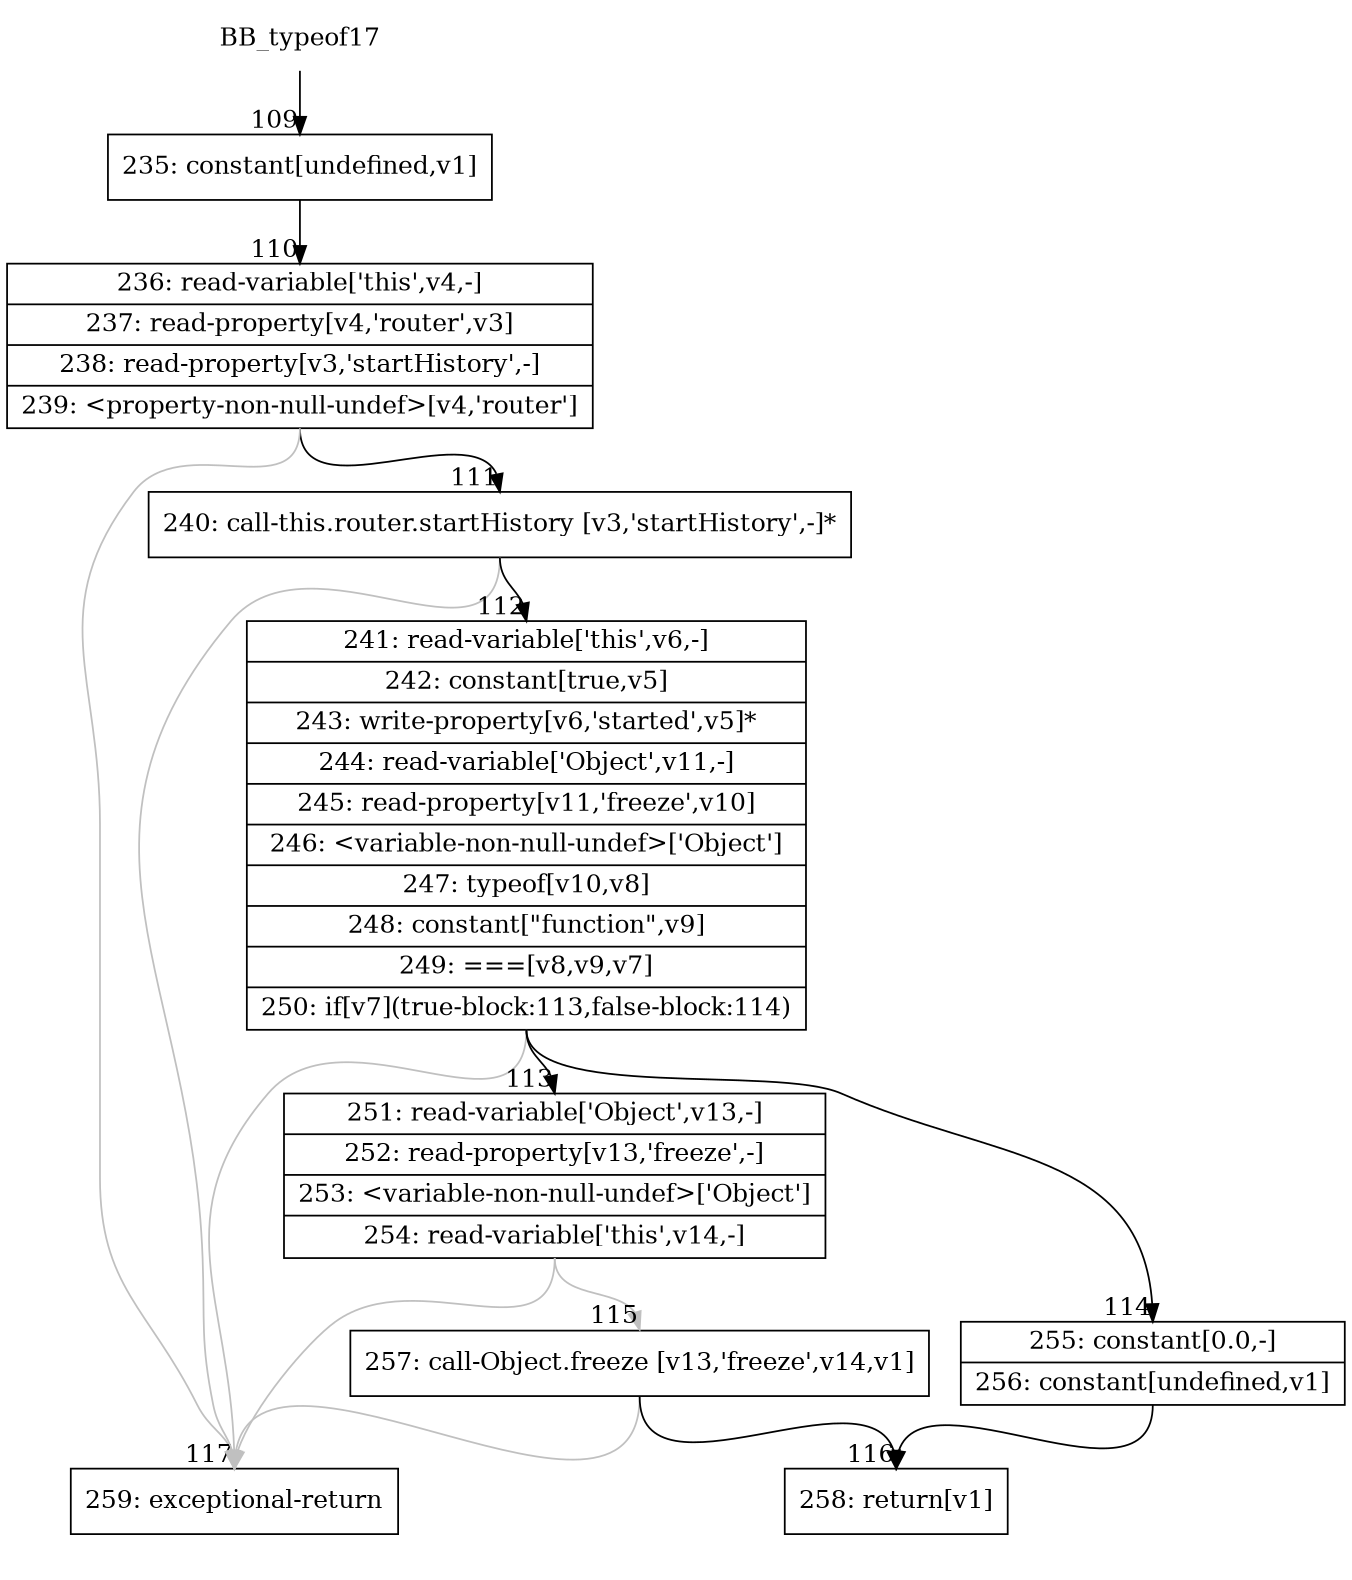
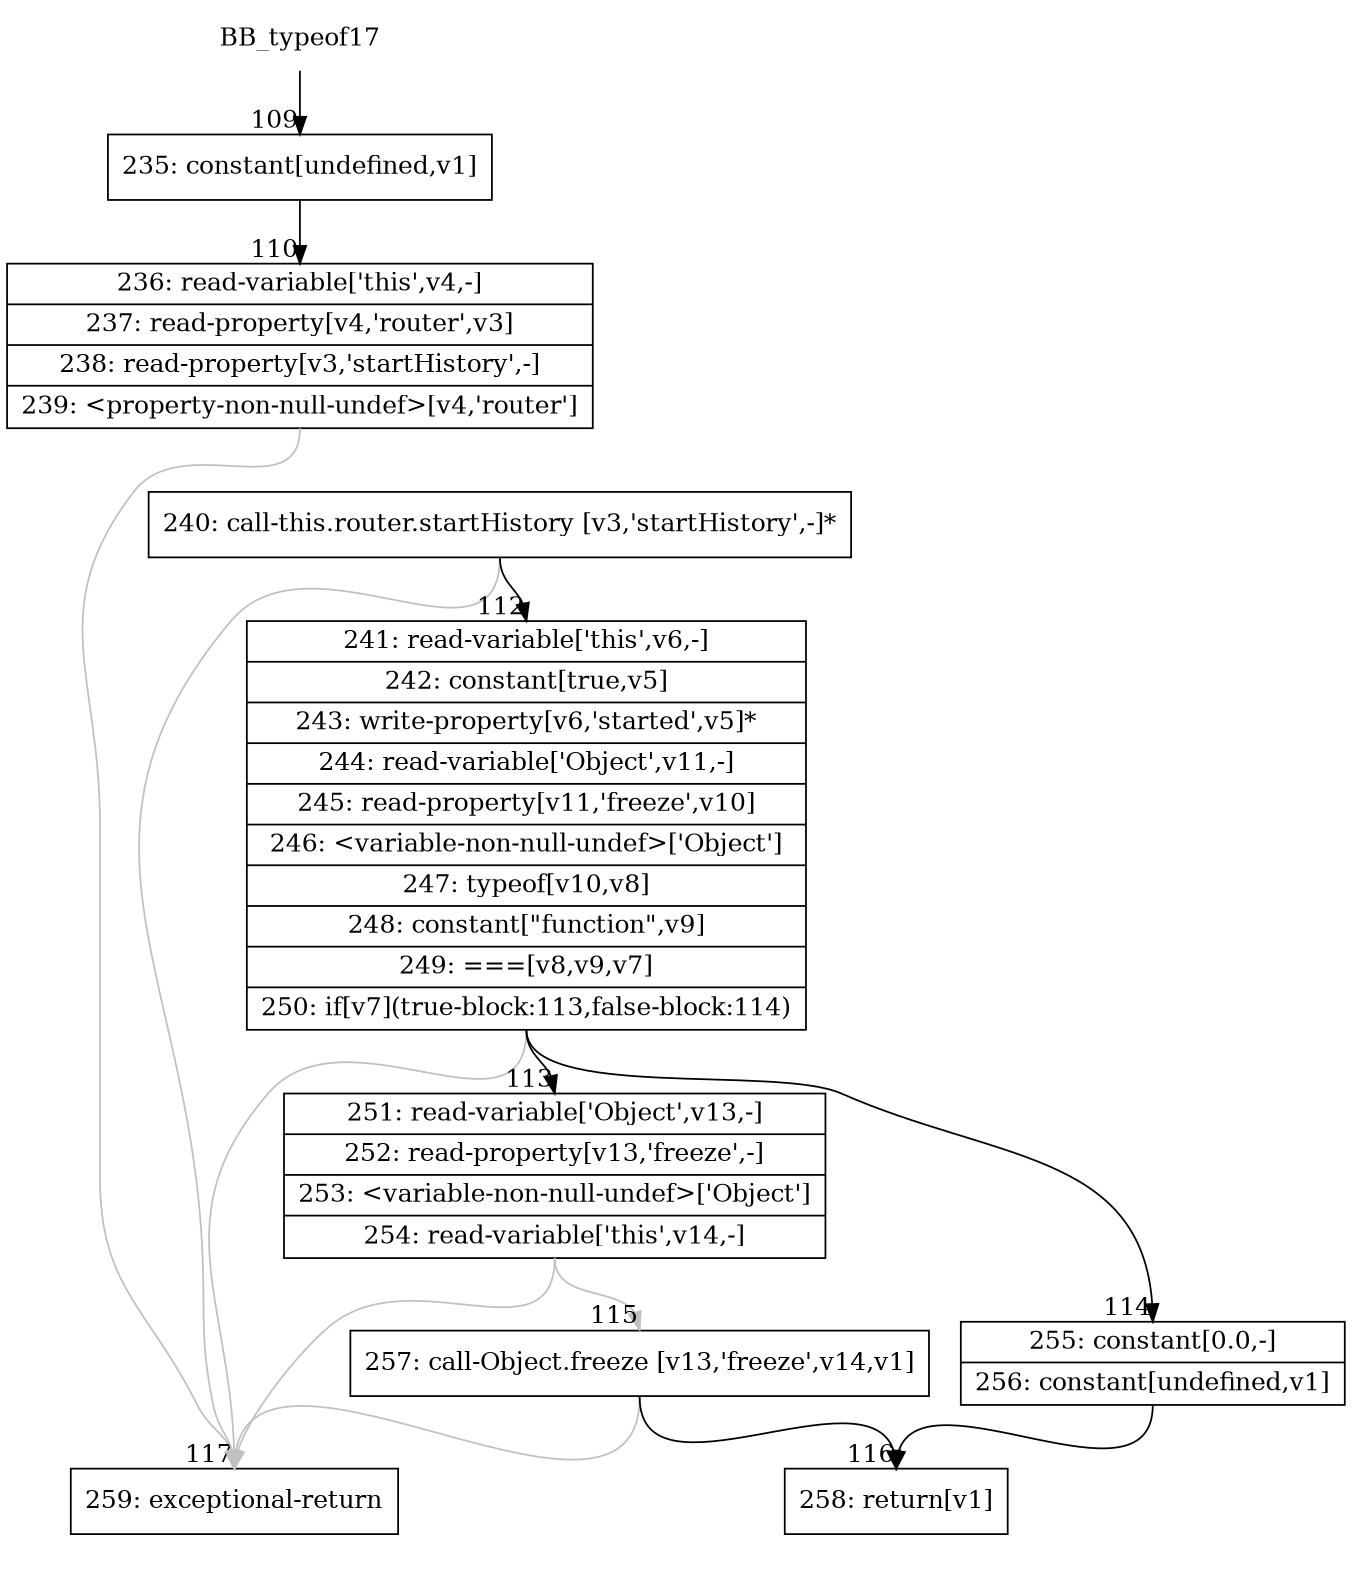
(391, 461) -> none
